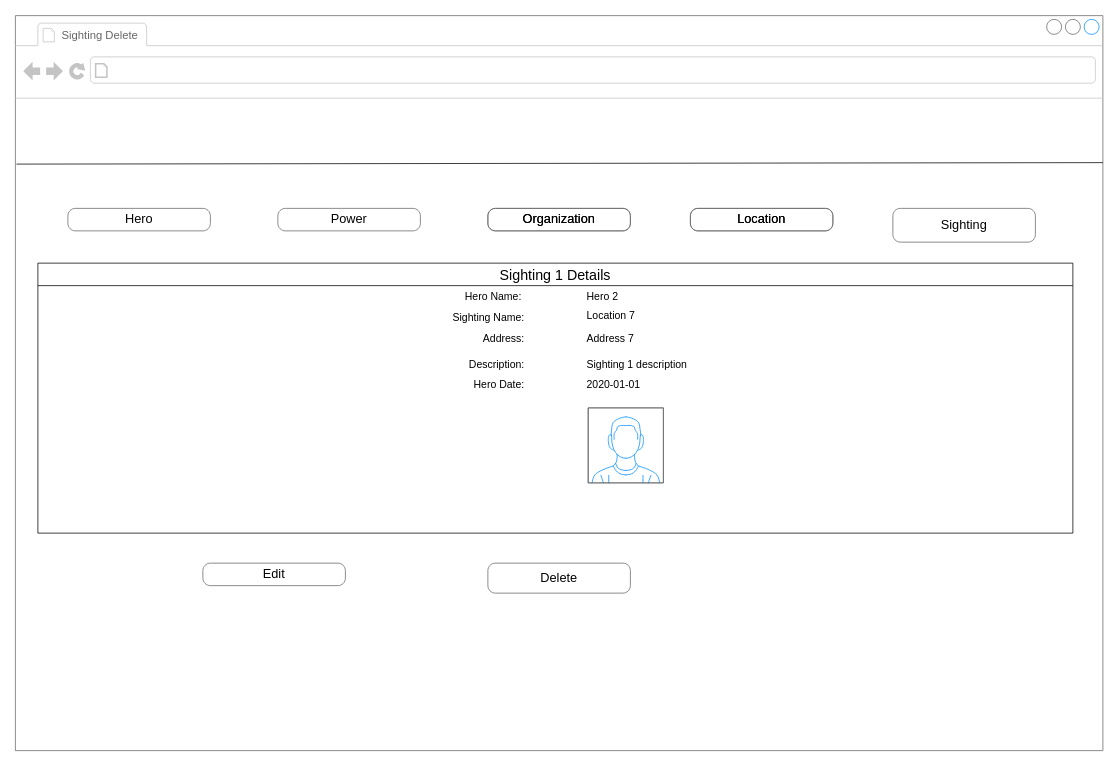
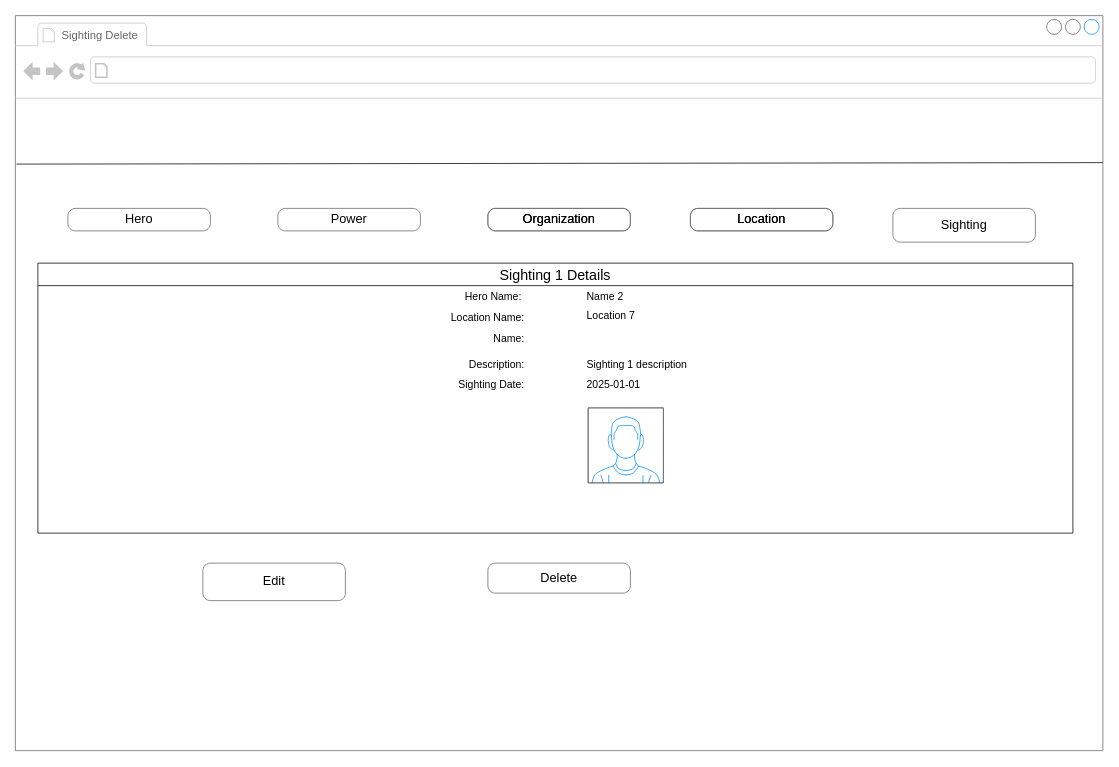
(603, 297) -> (603, 297)
(489, 317) -> (488, 317)
(502, 339) -> (511, 339)
(747, 339) -> none
(498, 384) -> (489, 384)
(616, 384) -> (616, 384)
(274, 574) -> (274, 582)
